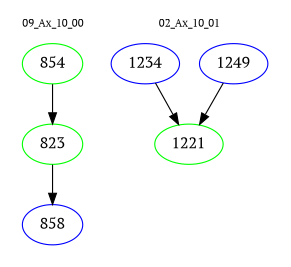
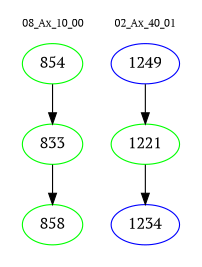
(53, 24) -> (53, 24)
(190, 24) -> (145, 24)
(164, 99) -> (145, 179)
(53, 144) -> (53, 144)
(53, 225) -> (53, 225)
